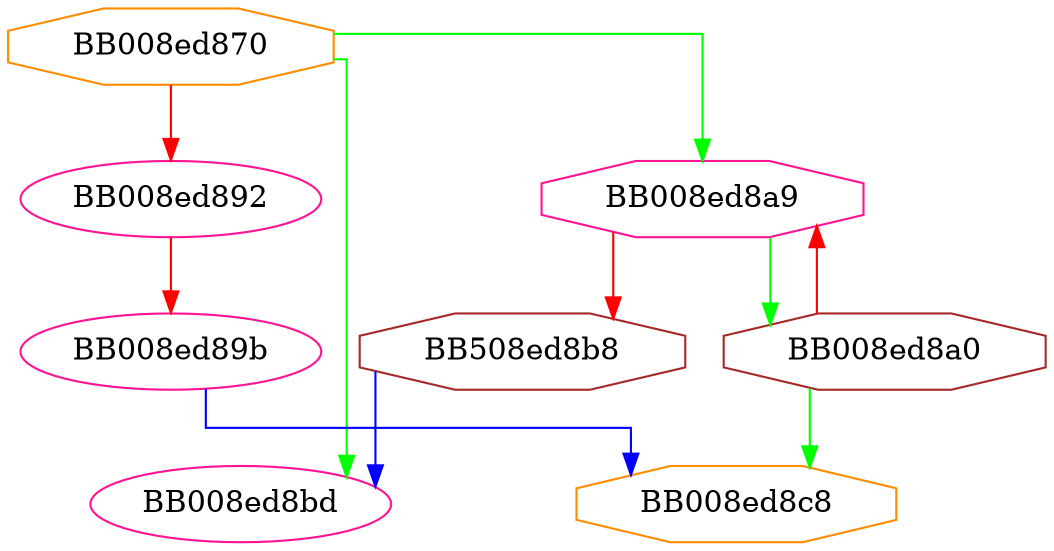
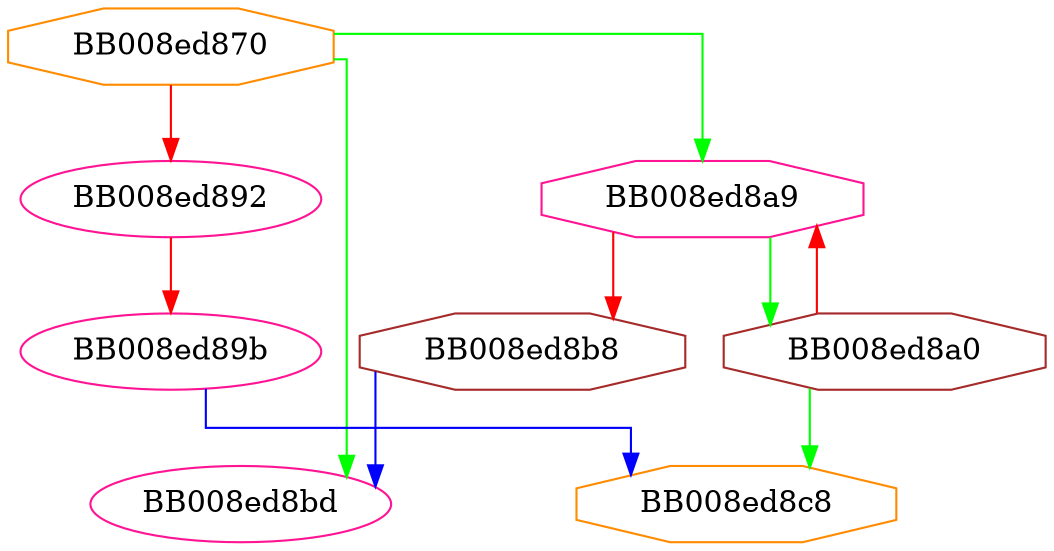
(522, 352) -> (522, 352)
